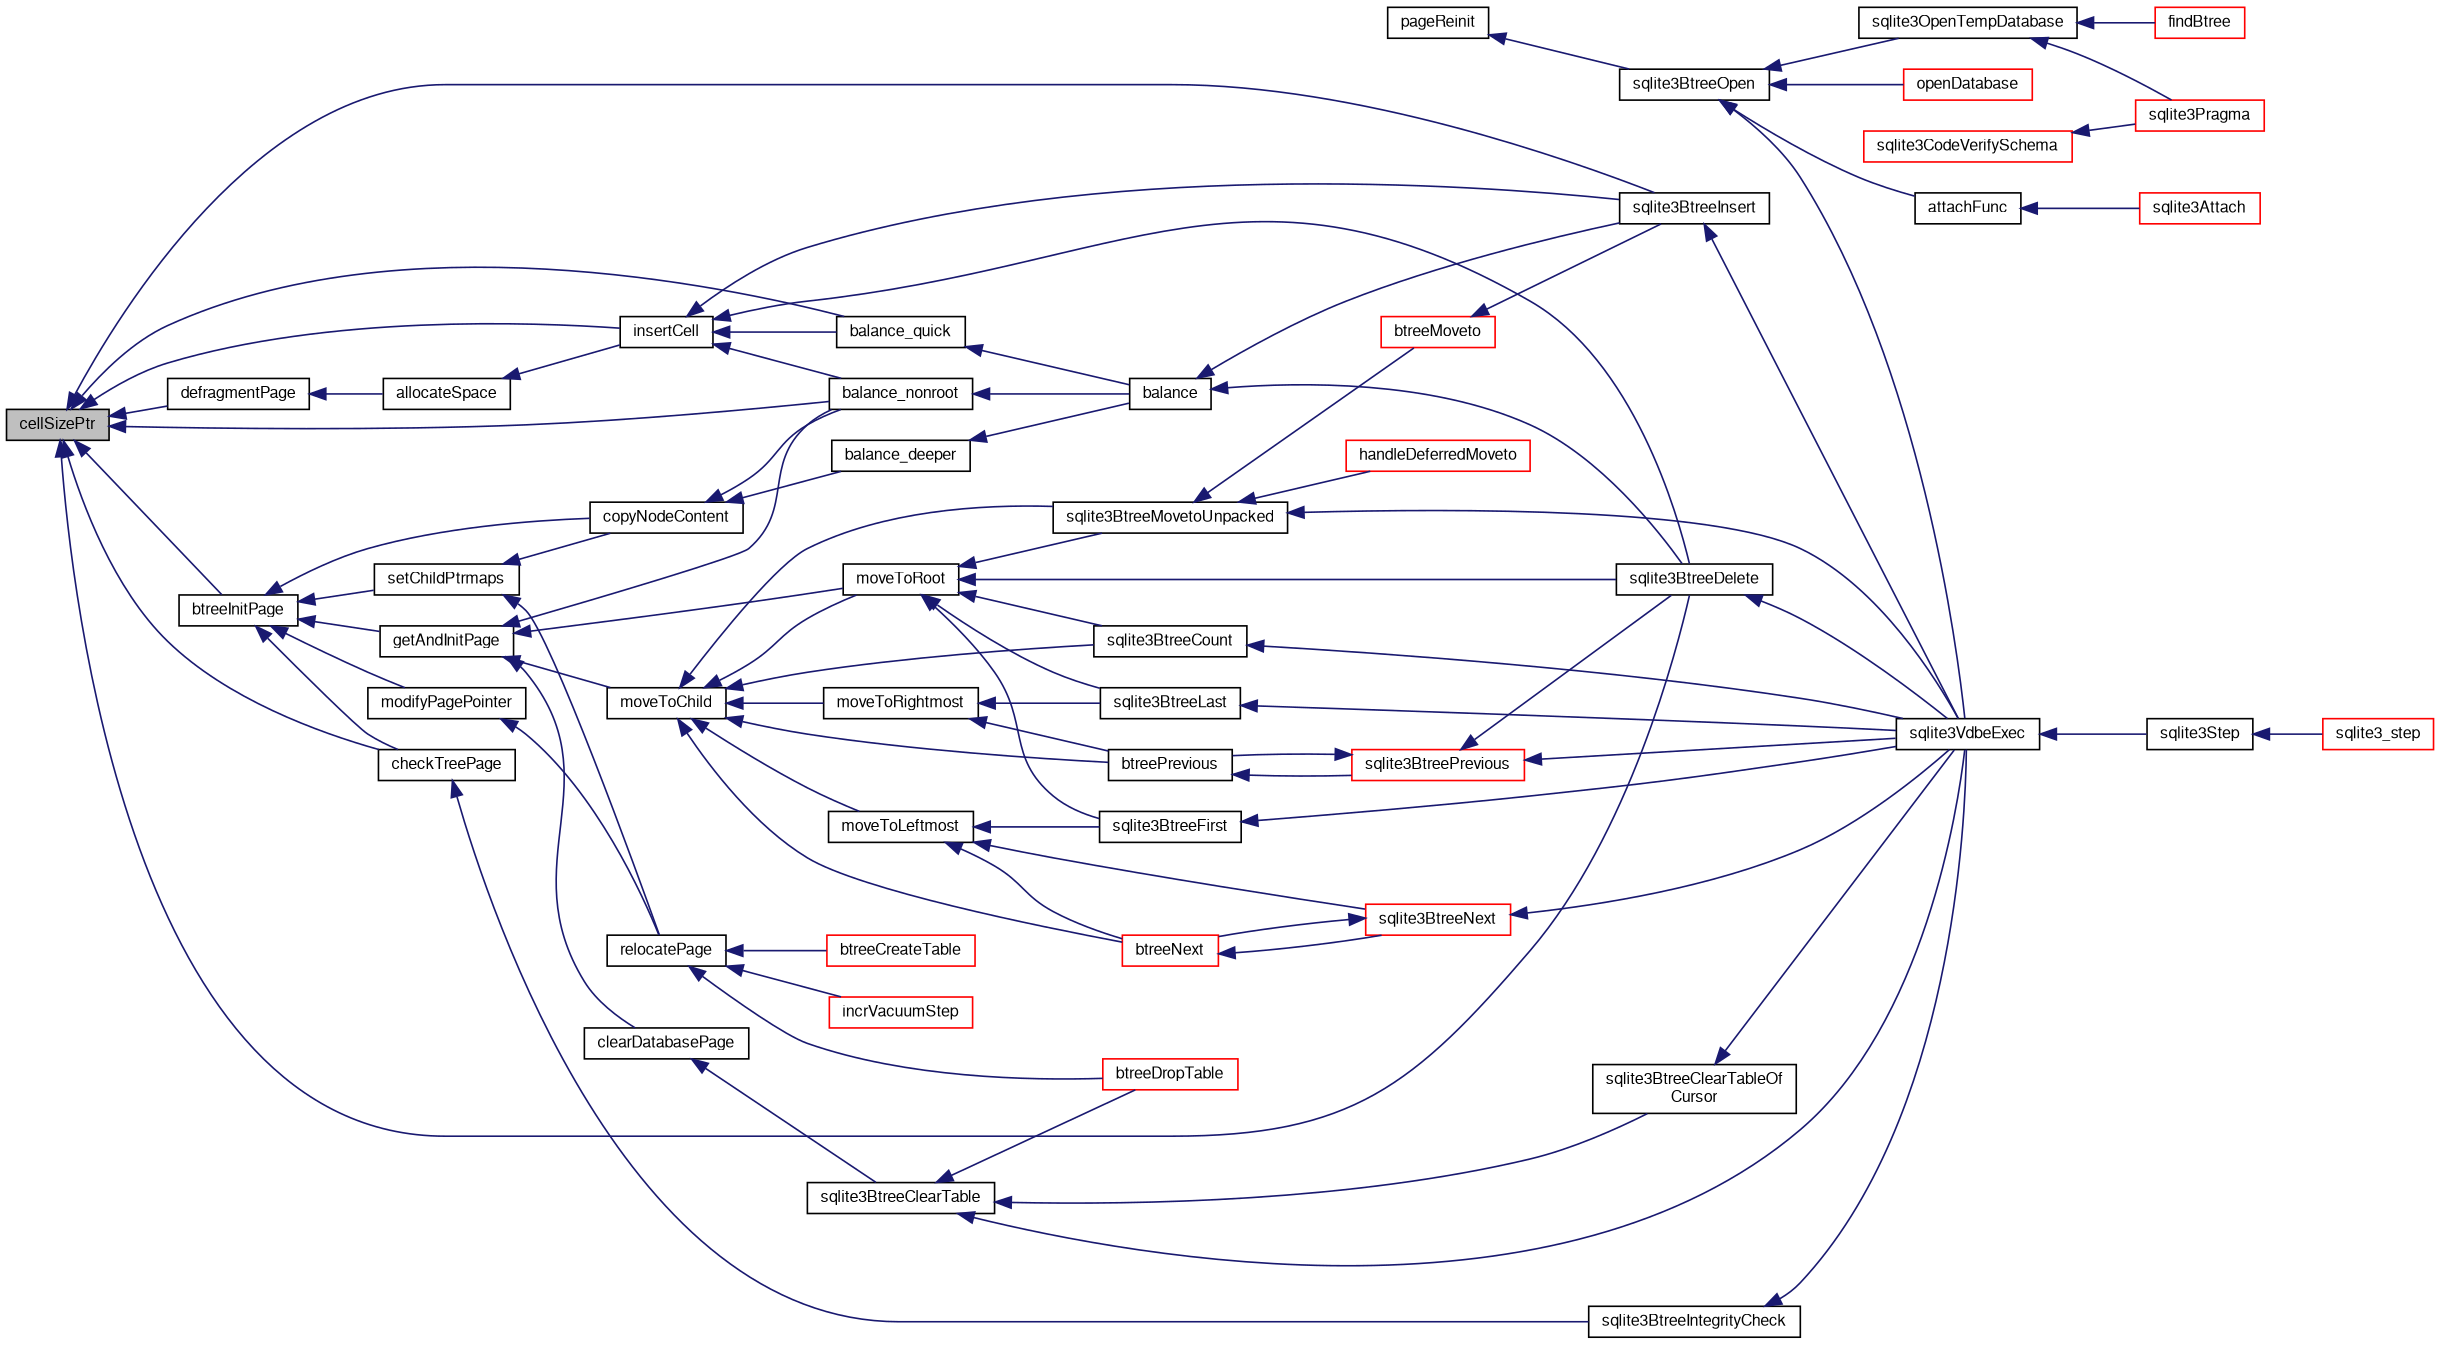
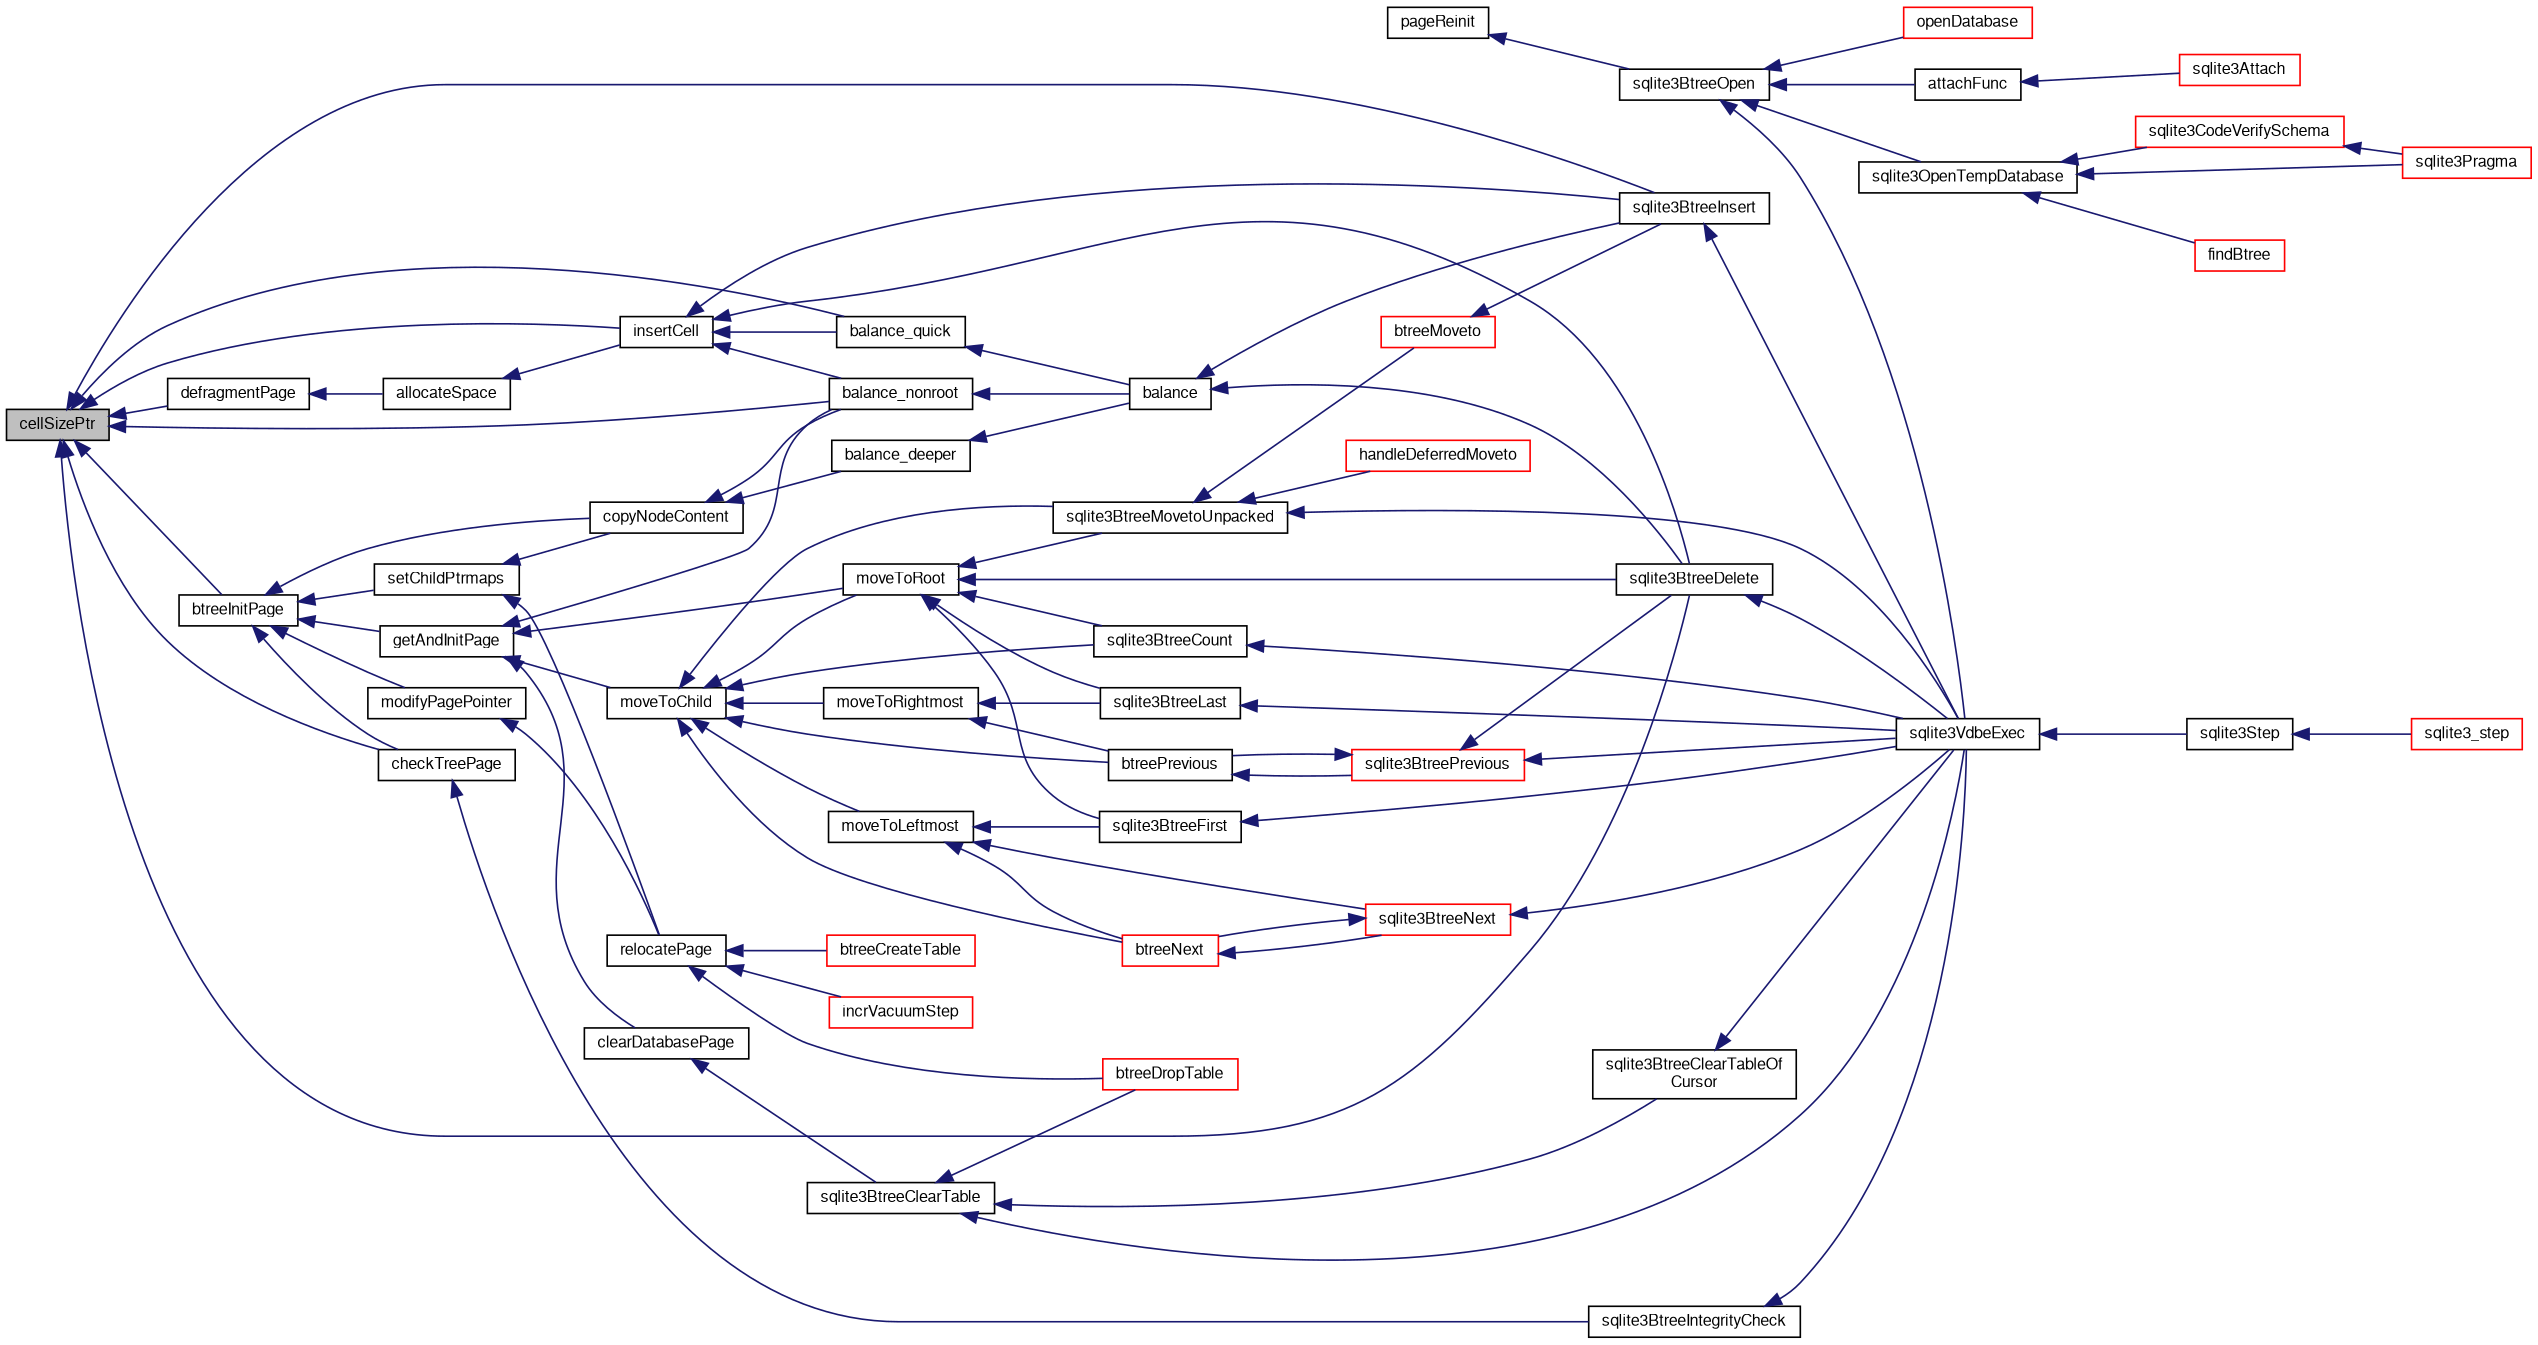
none -> (2112, 153)
